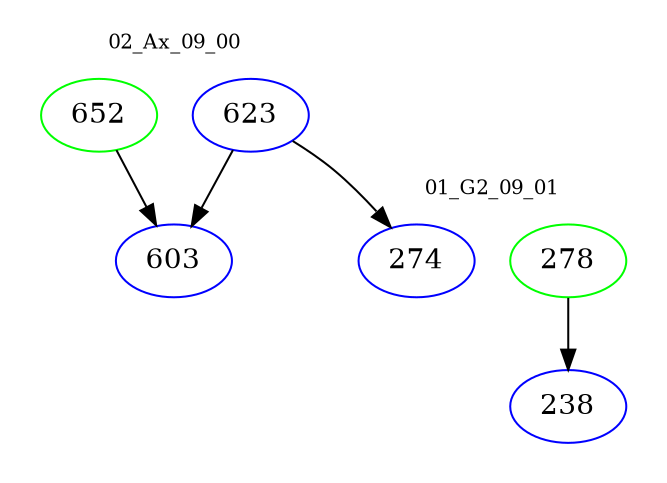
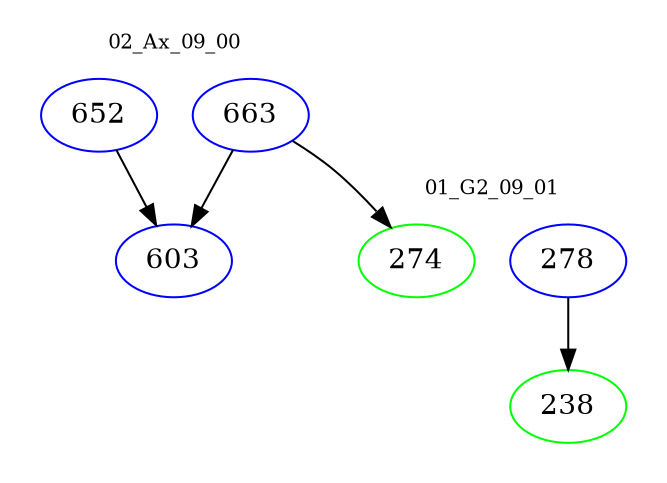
(99, 115) -> (99, 115)
(251, 115) -> (251, 115)
(417, 261) -> (417, 261)
(568, 261) -> (568, 261)
(568, 406) -> (568, 406)
